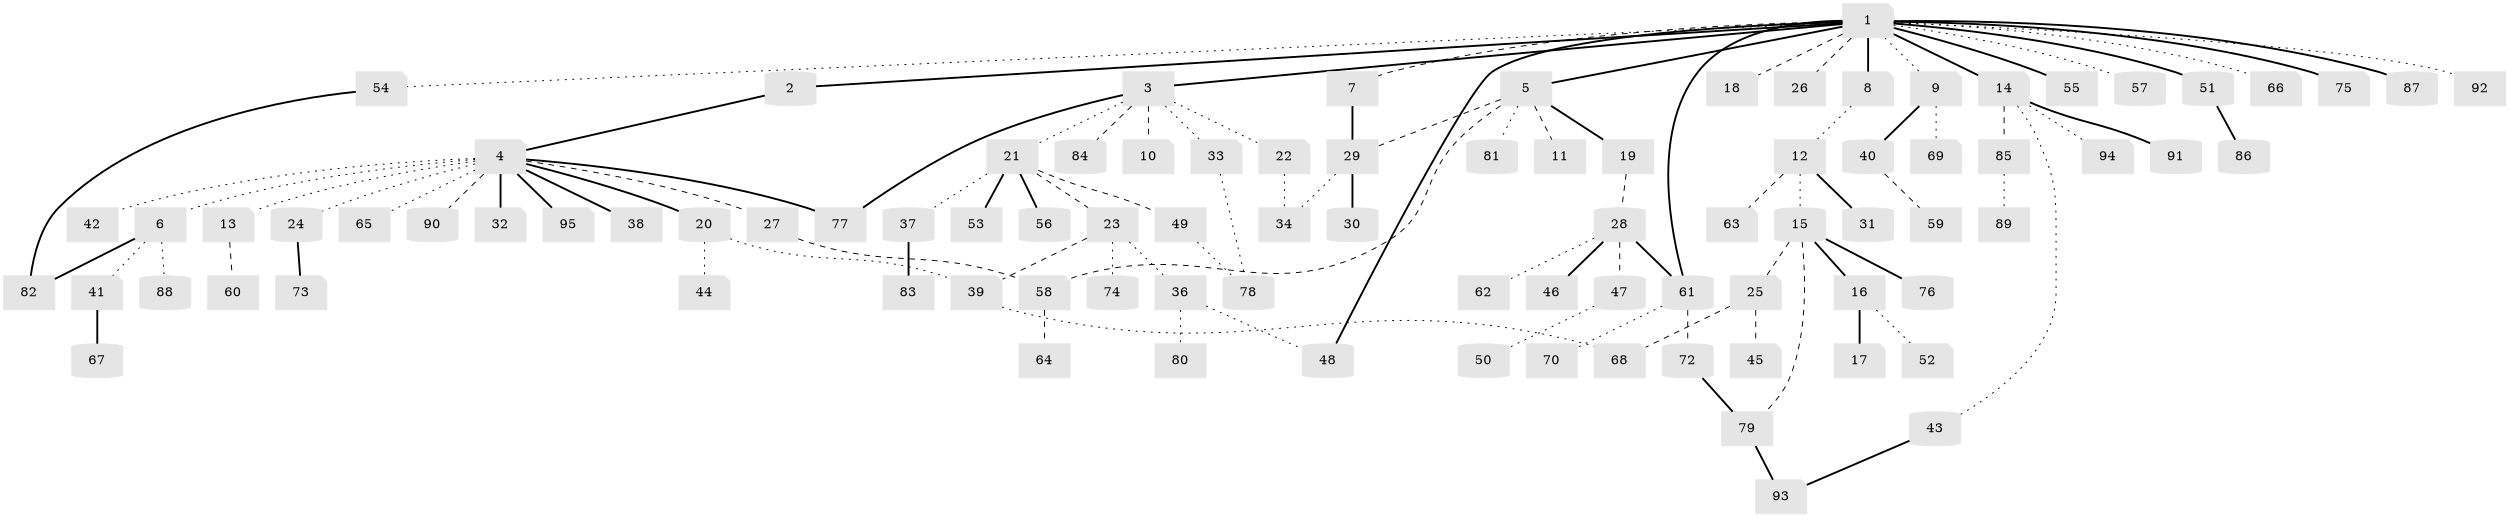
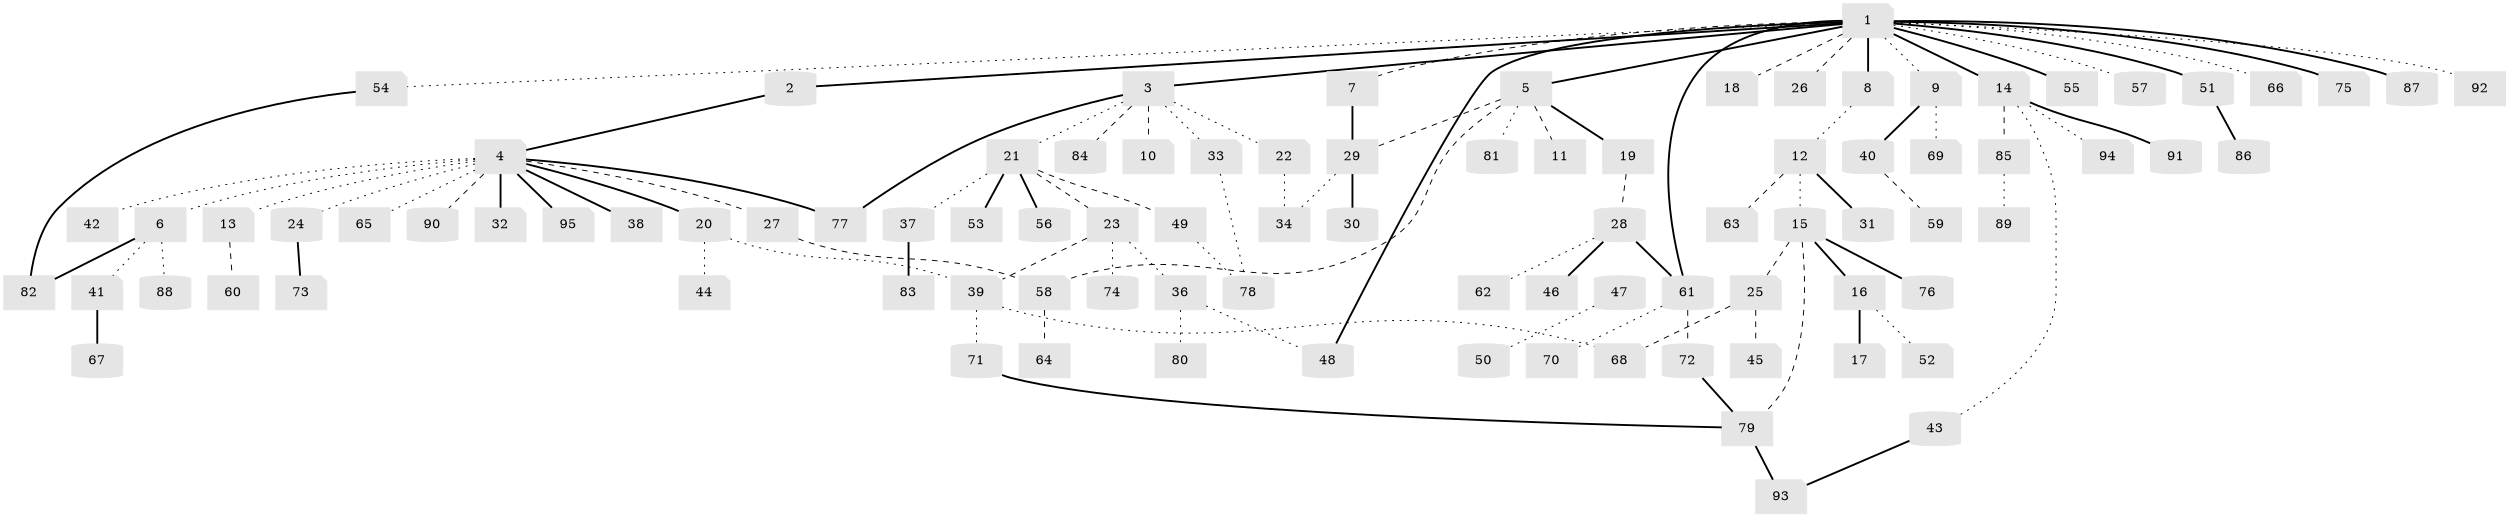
(1620, 259) -> none
none -> (977, 361)
